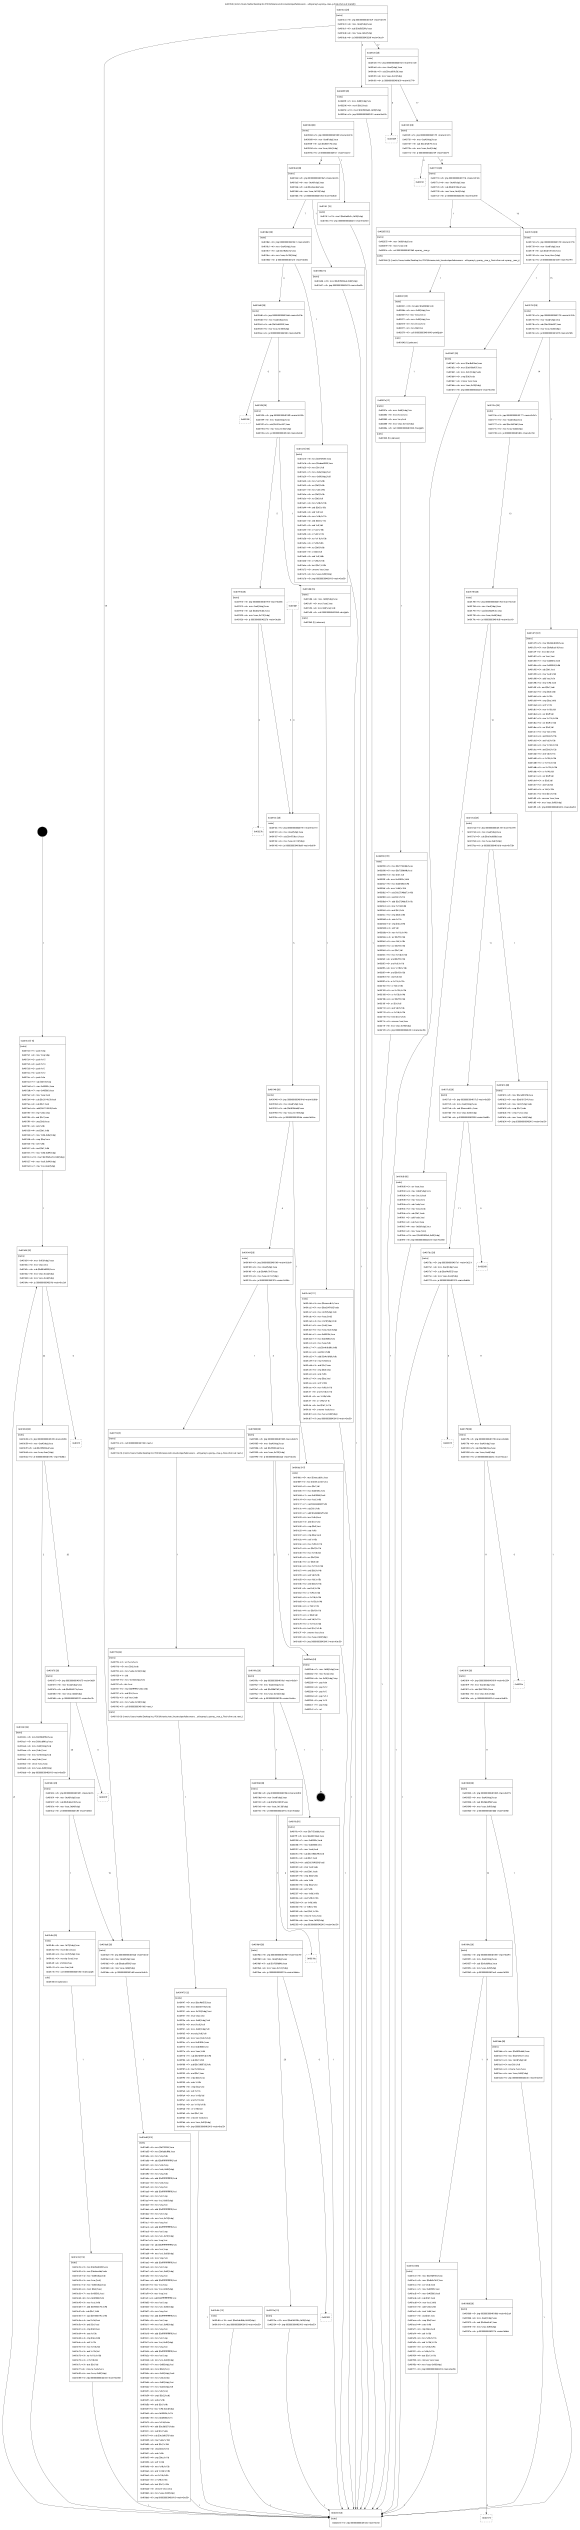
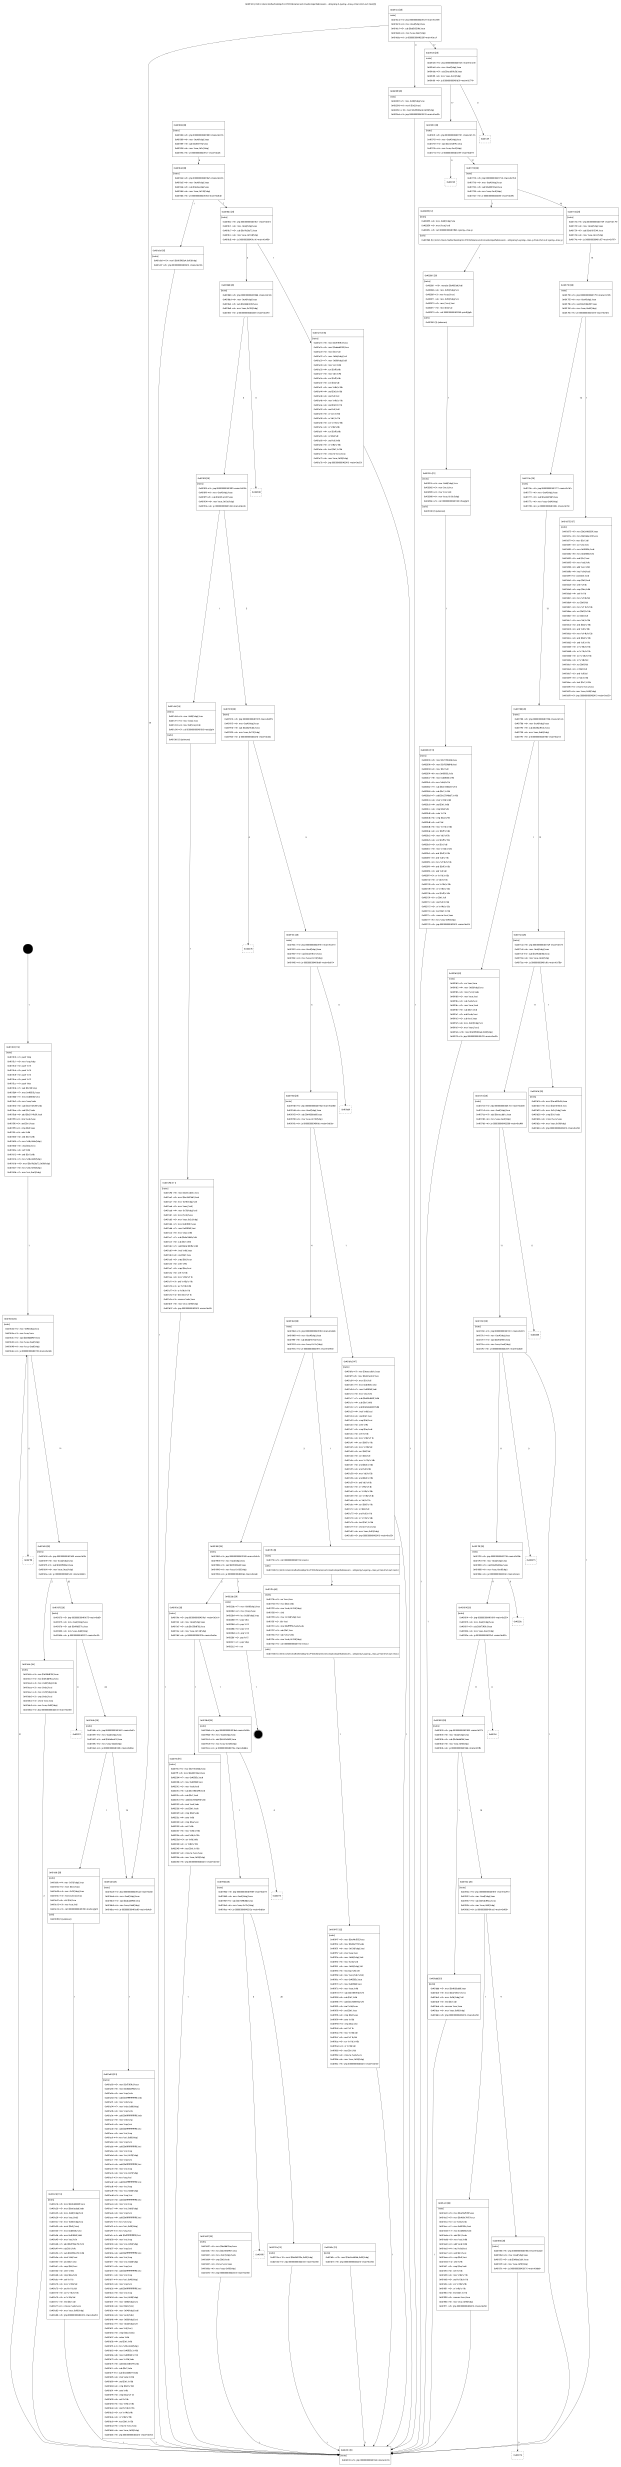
(344, 214) -> none
(512, 306) -> none
(293, 711) -> (337, 1034)
none -> (493, 1734)
